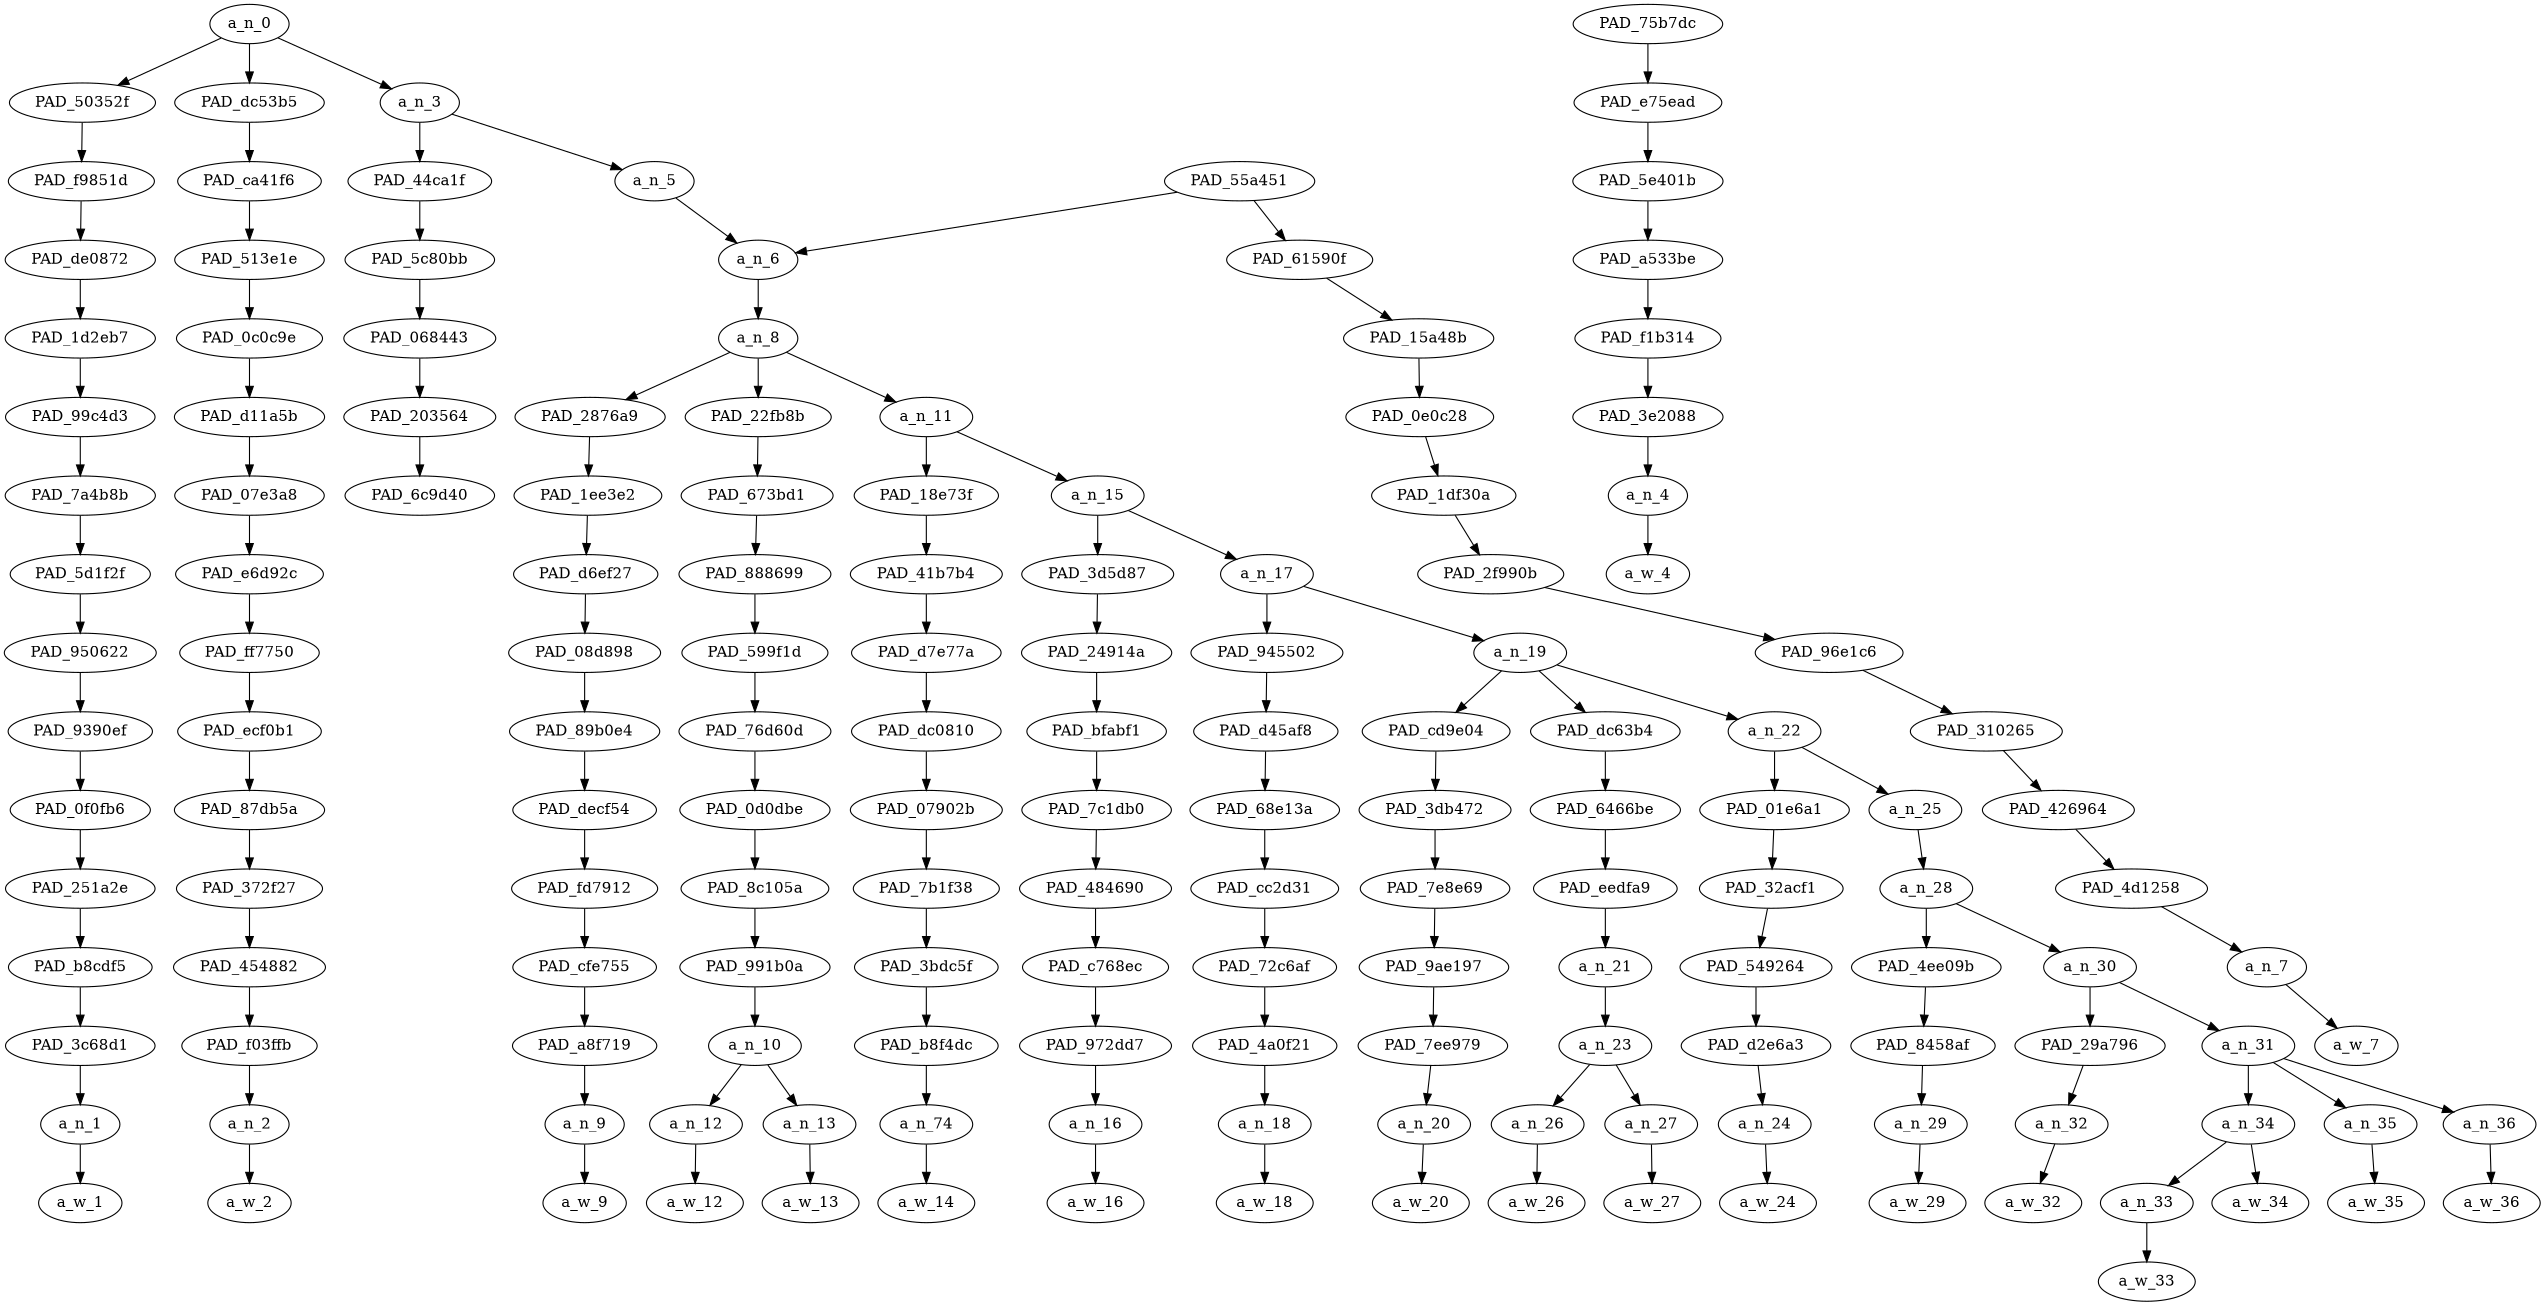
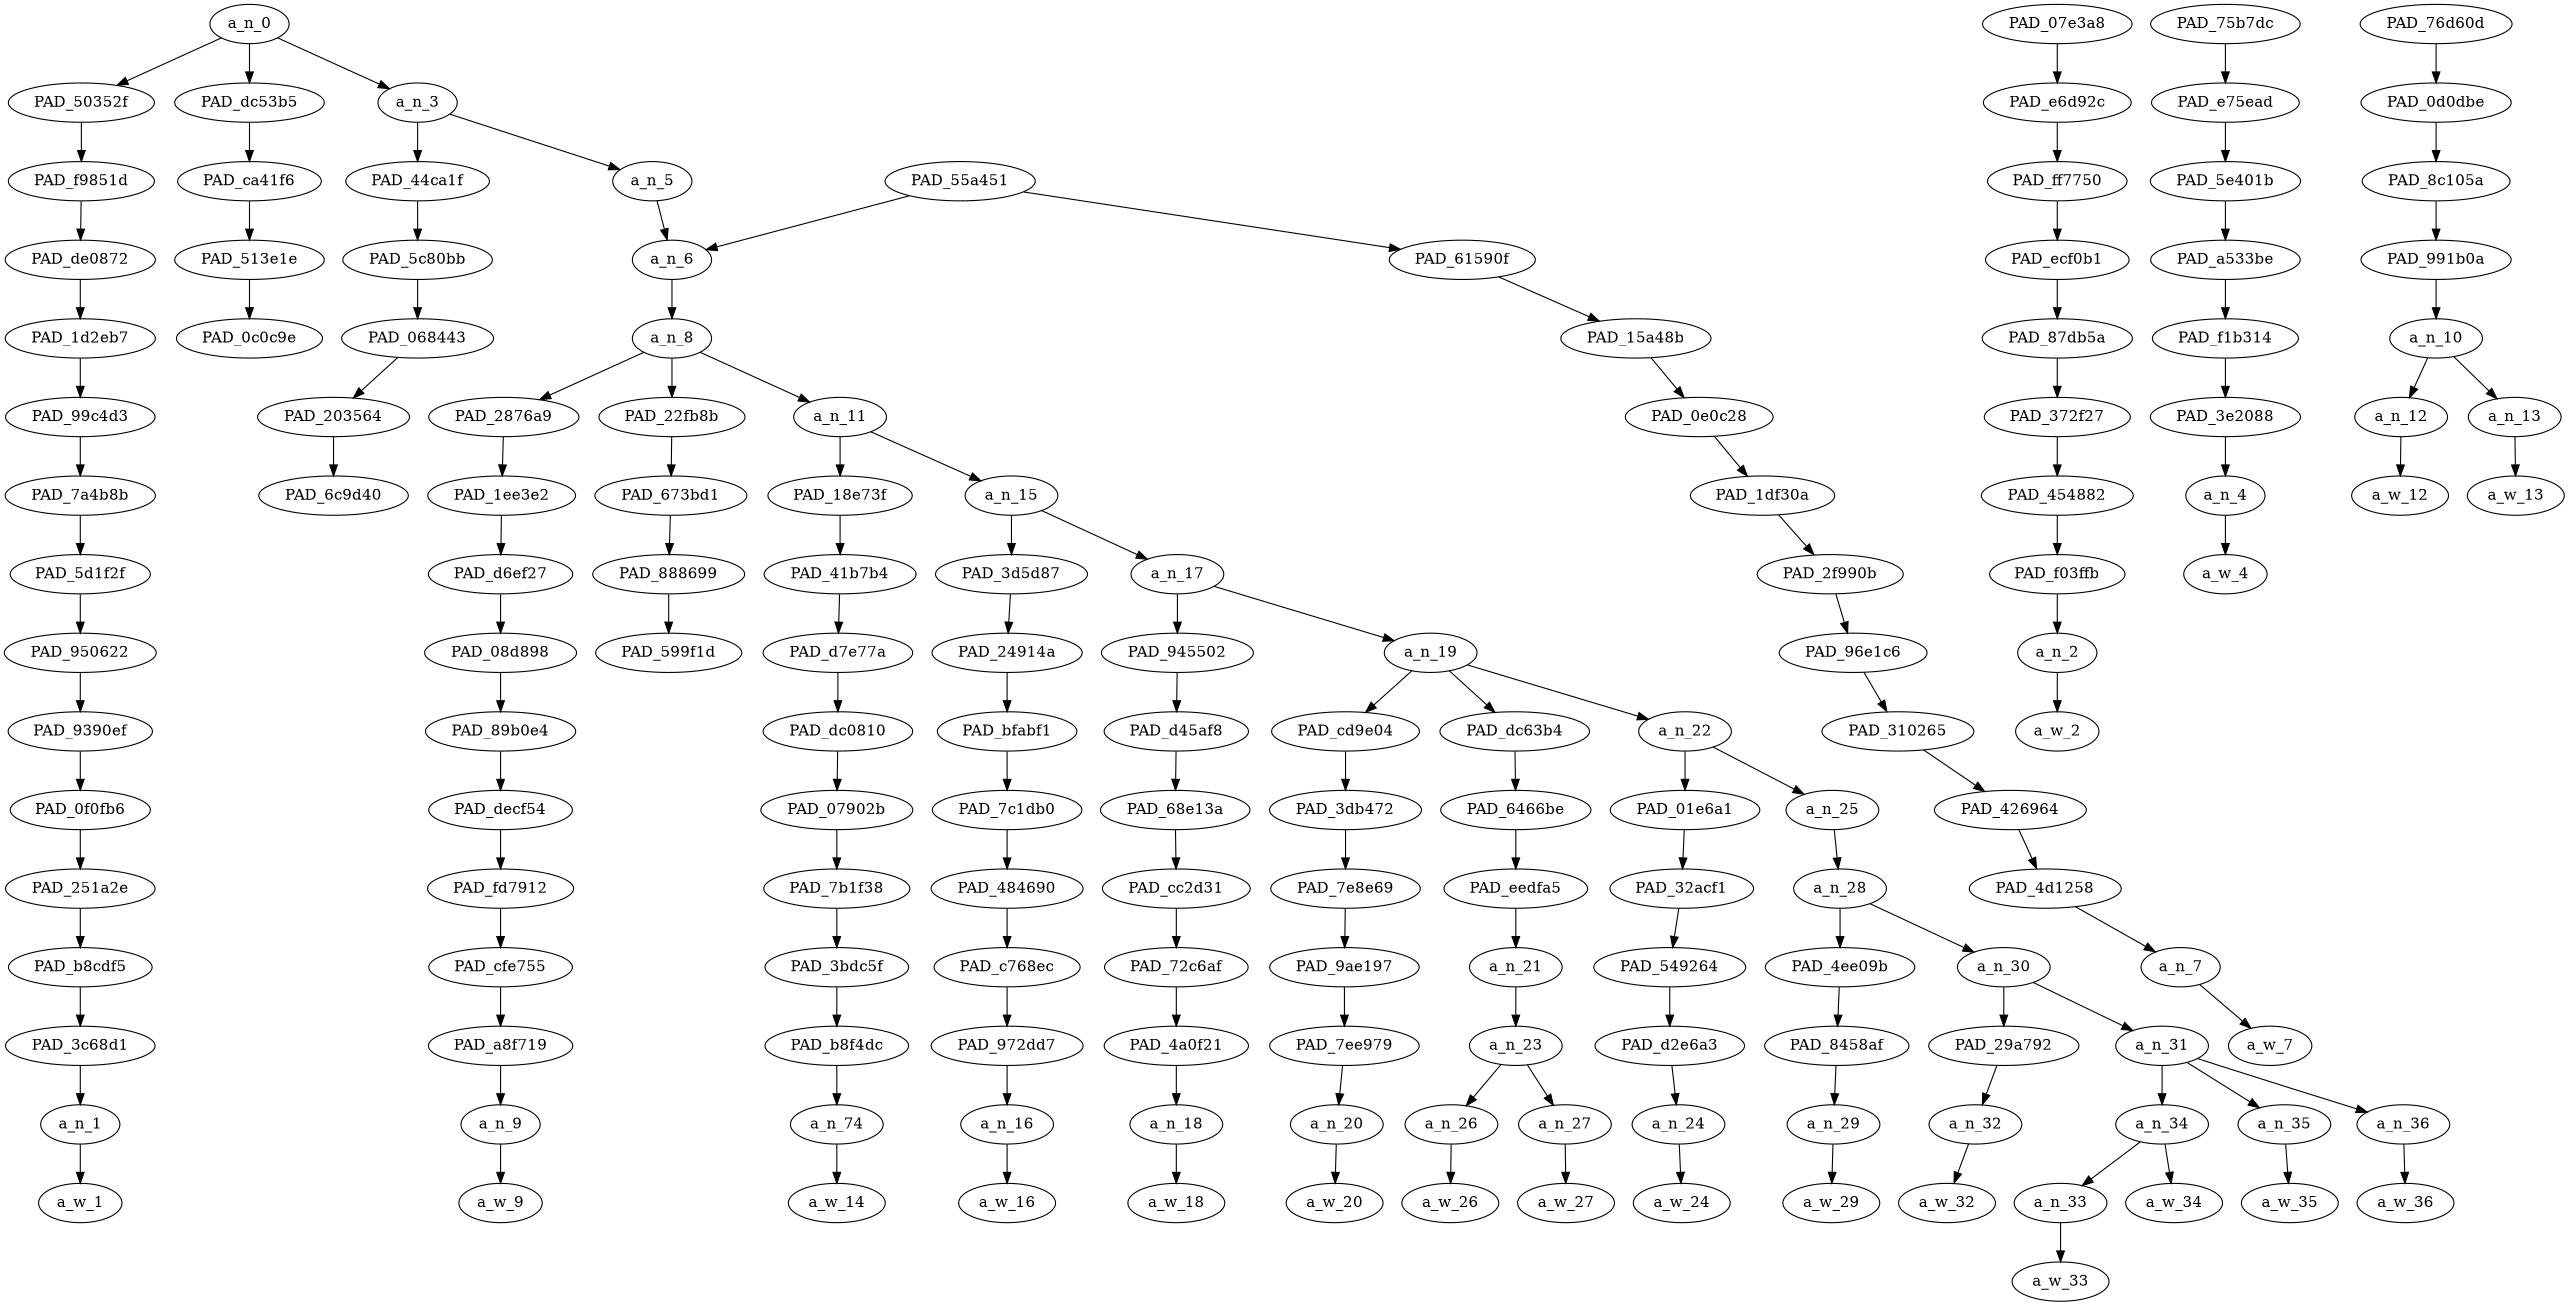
(249, 417) -> none
(755, 687) -> none
(1605, 889) -> (1516, 889)
(2090, 1046) -> (2004, 1046)
